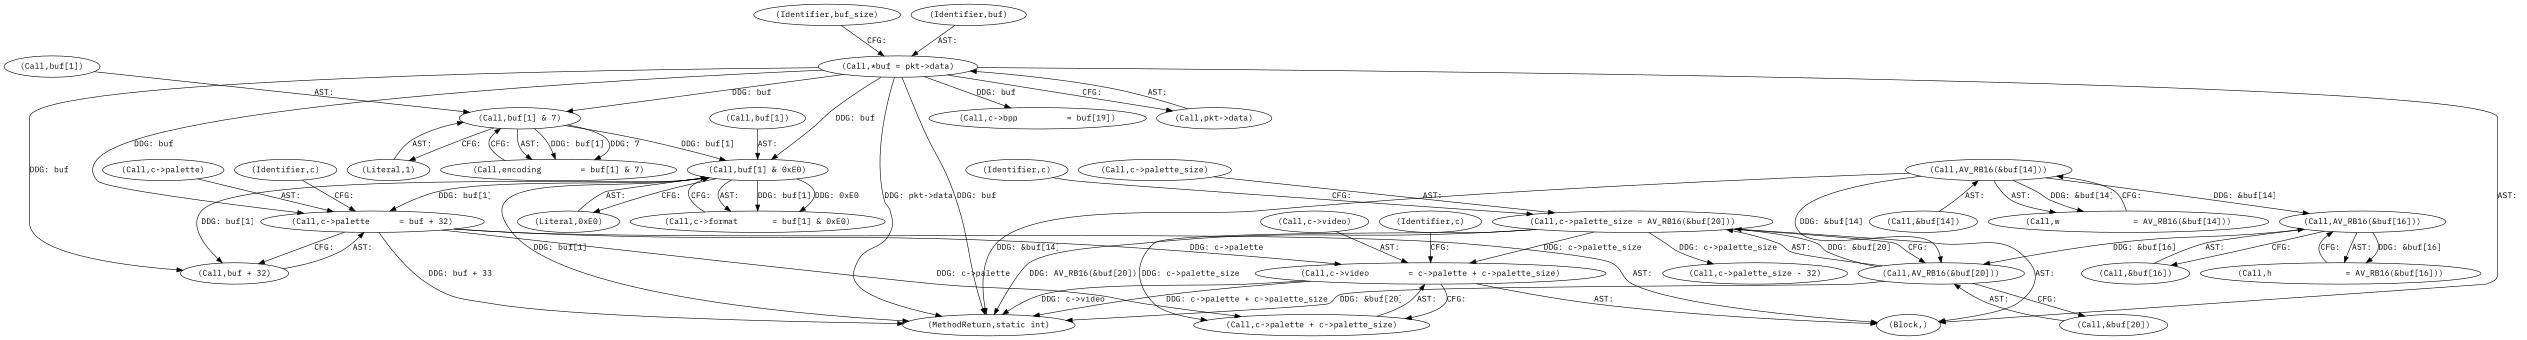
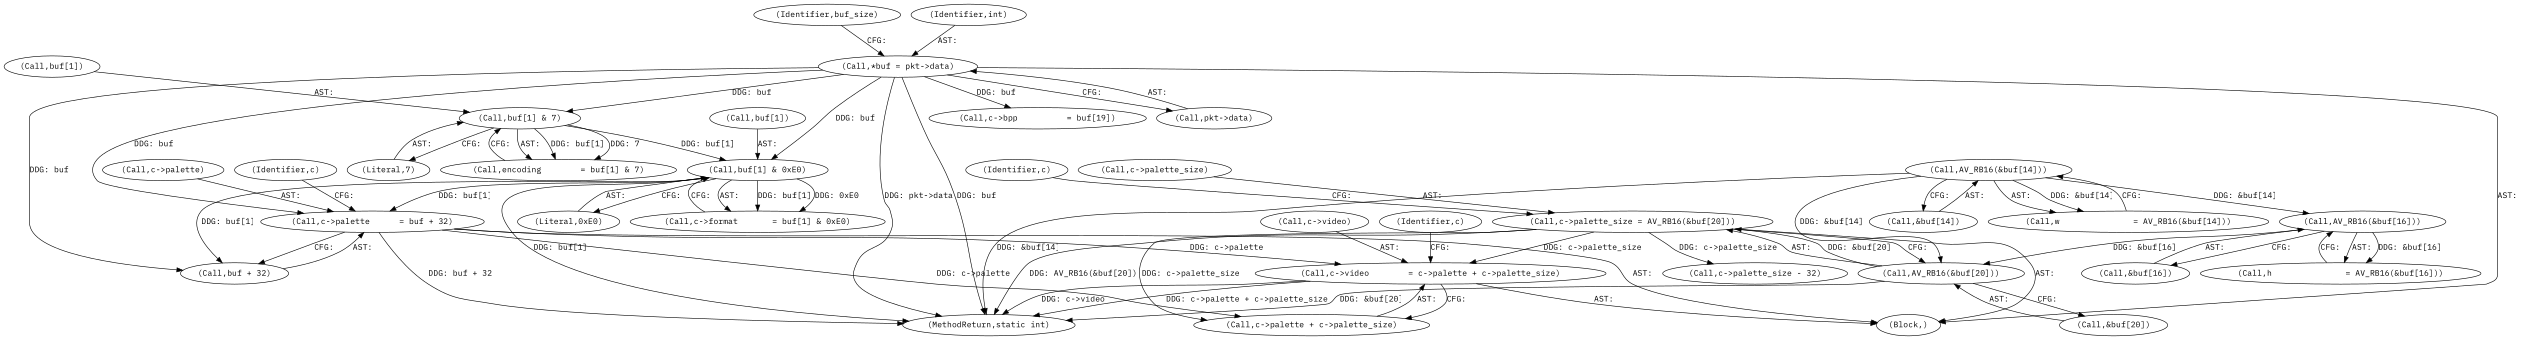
(969, 15) -> (969, 15)
(389, 170) -> (389, 170)
none -> (1932, 189)
(460, 273) -> (460, 273)
